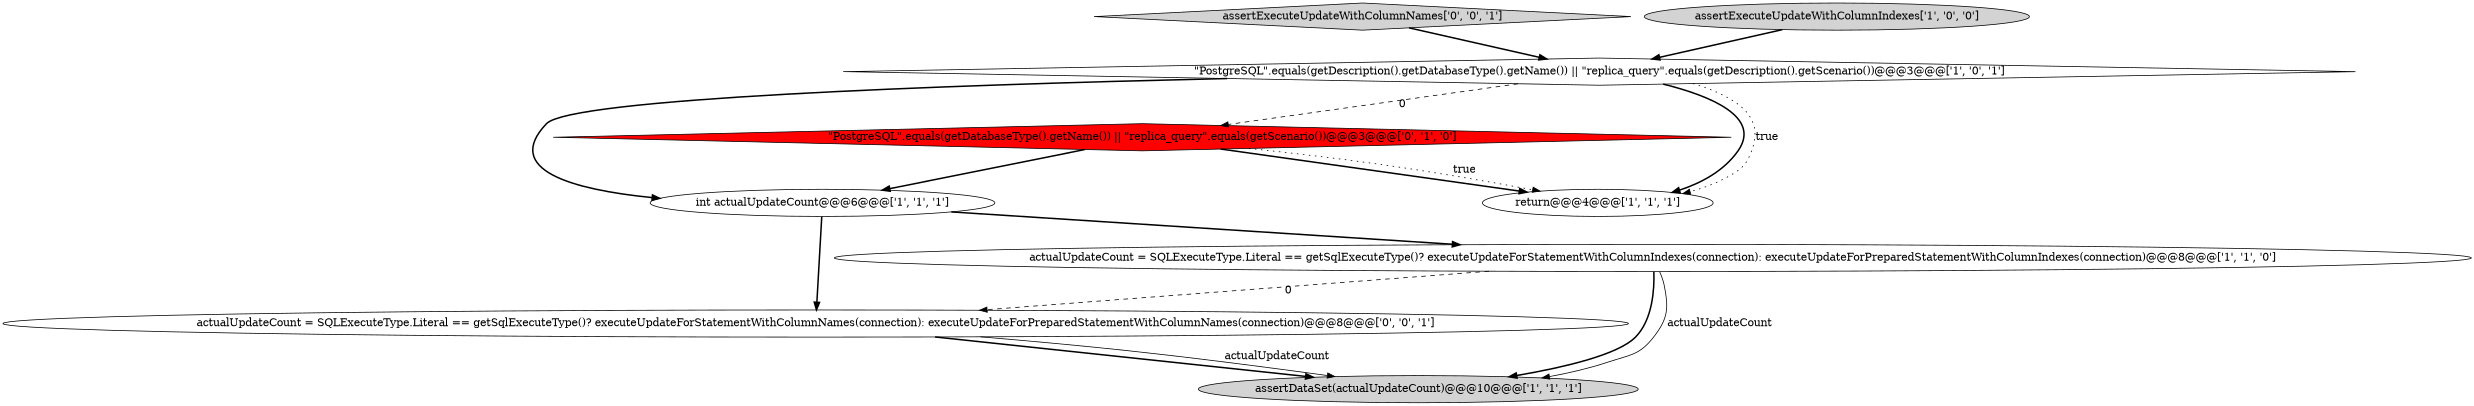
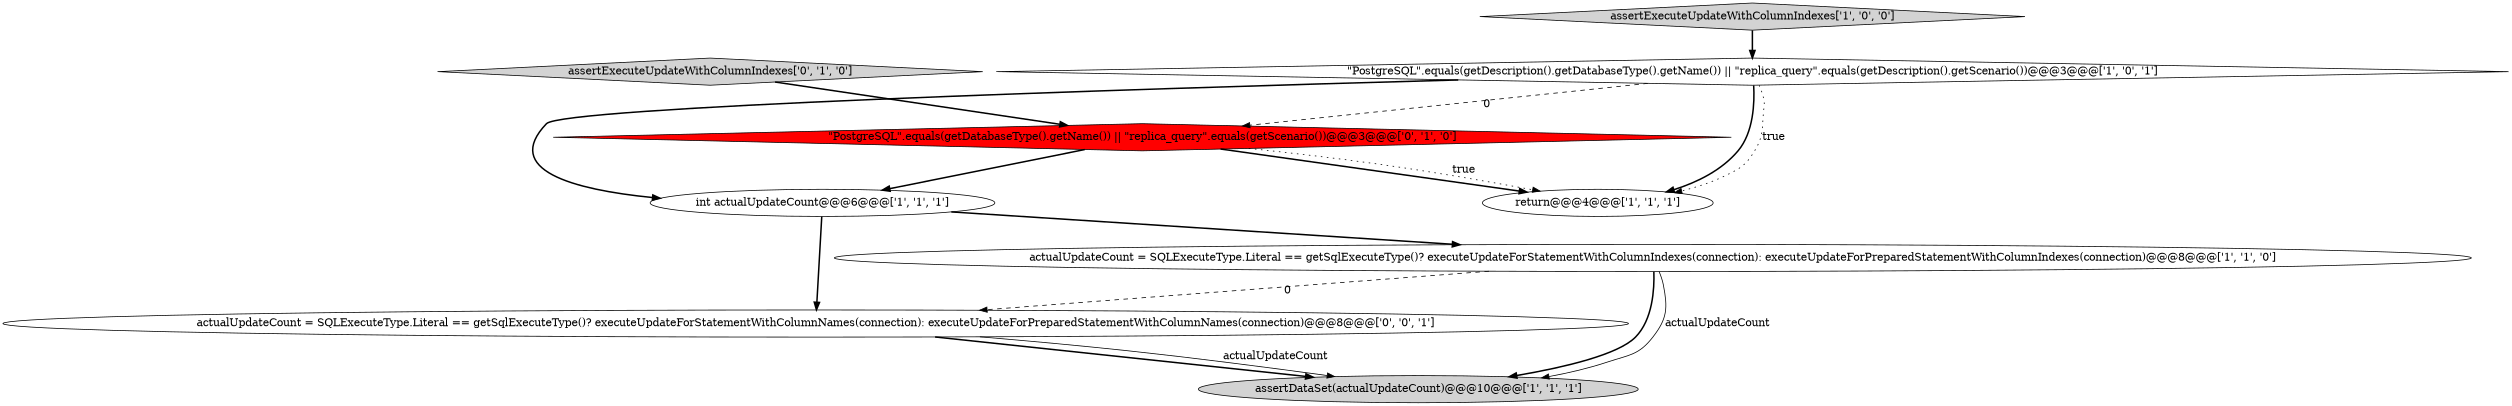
(1362, 17) -> none
(1837, 17) -> (1752, 17)
none -> (710, 72)
